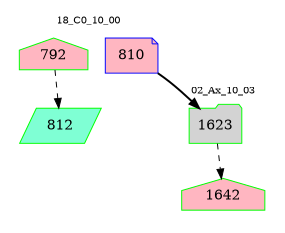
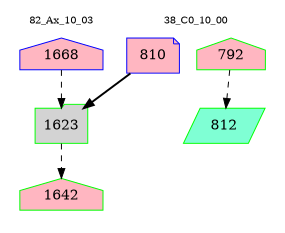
(89, 21) -> (196, 21)
none -> (61, 56)
(223, 91) -> (61, 21)
